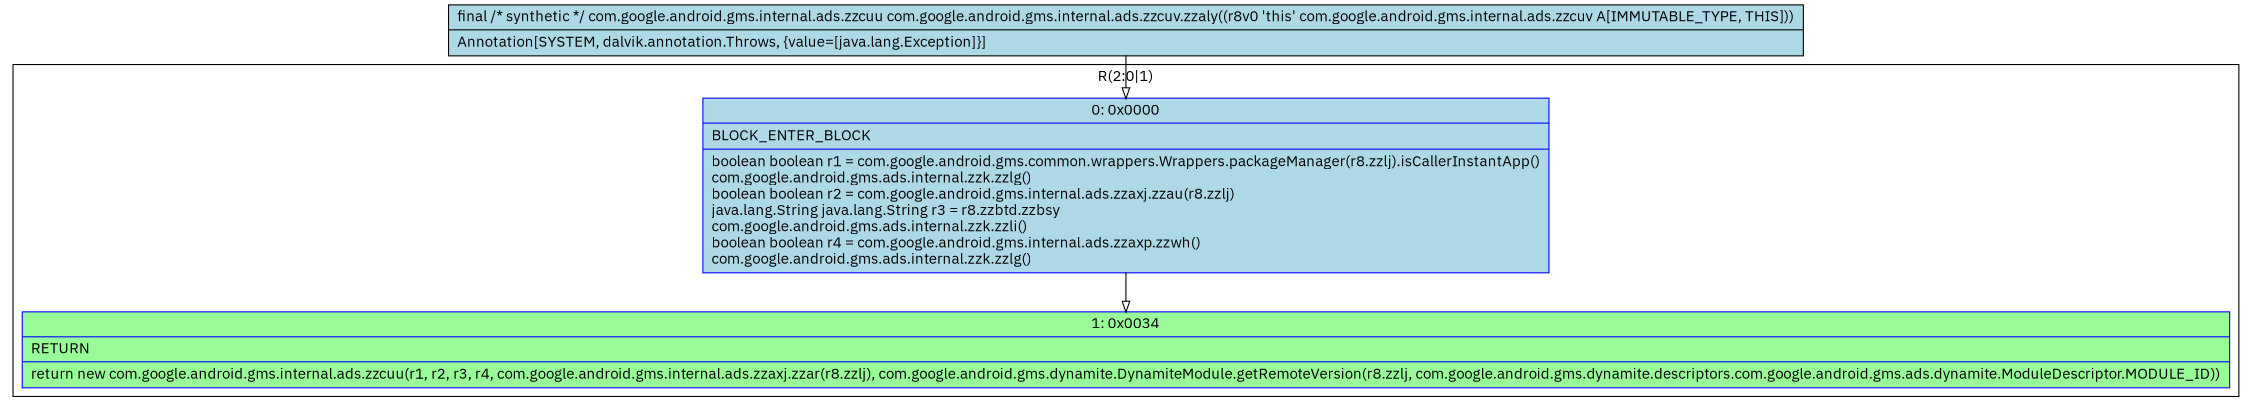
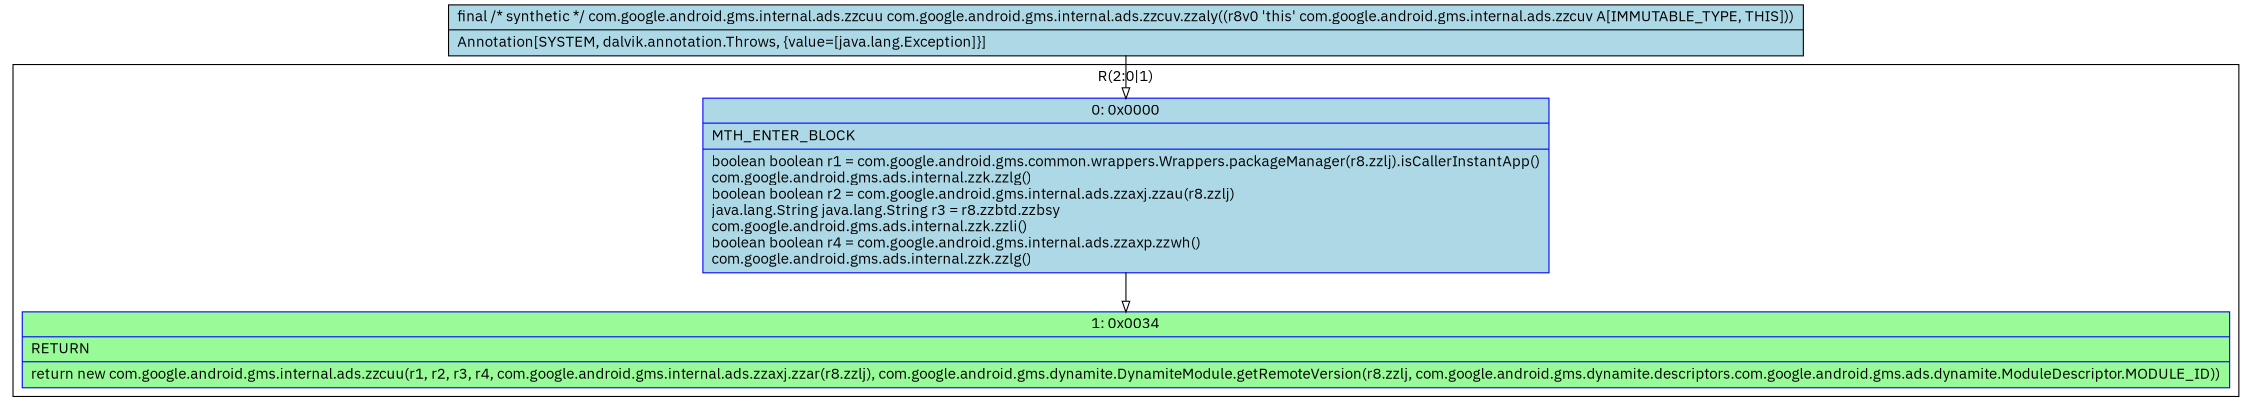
(792, 136) -> (784, 136)
